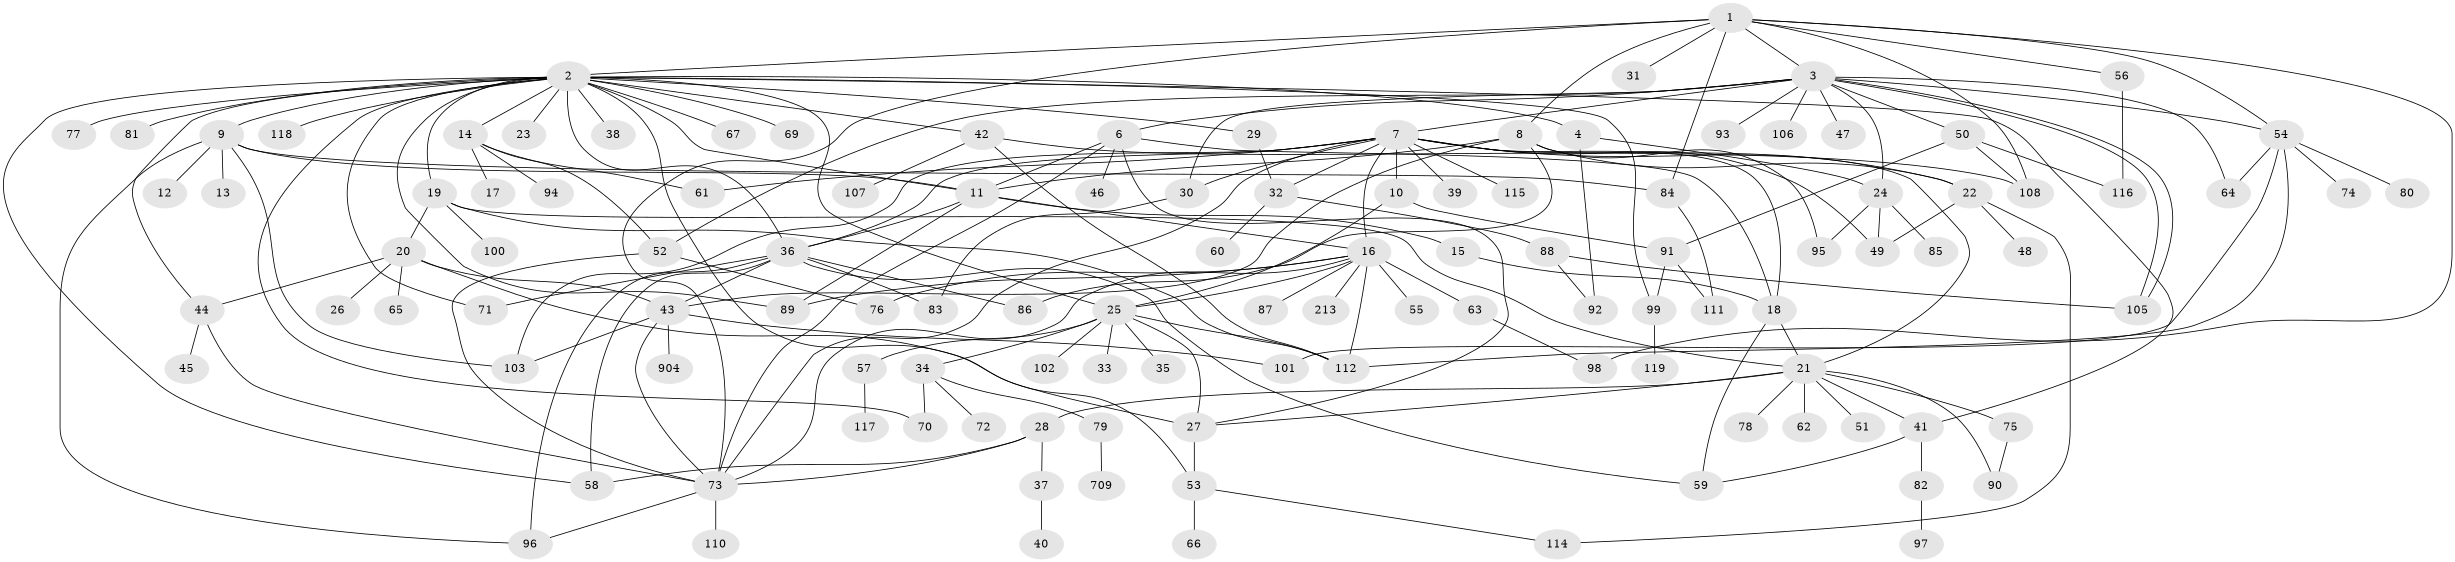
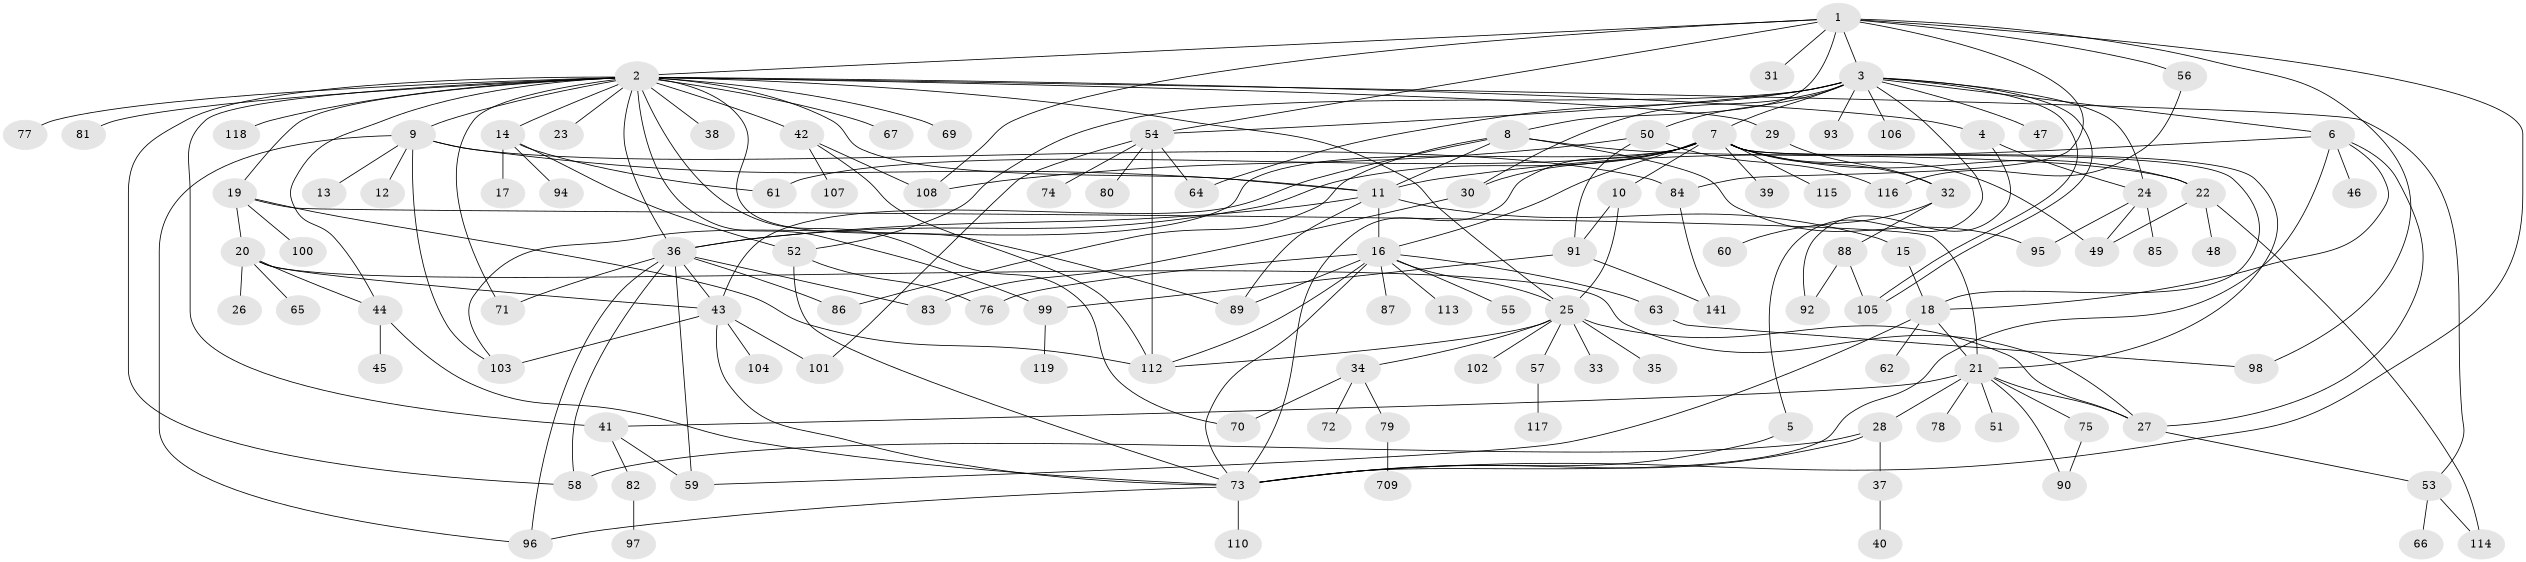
(1326, 310) -> (1449, 310)
(1714, 310) -> (1717, 310)
(669, 369) -> (759, 369)
(1804, 398) -> (1902, 348)
none -> (1791, 427)
